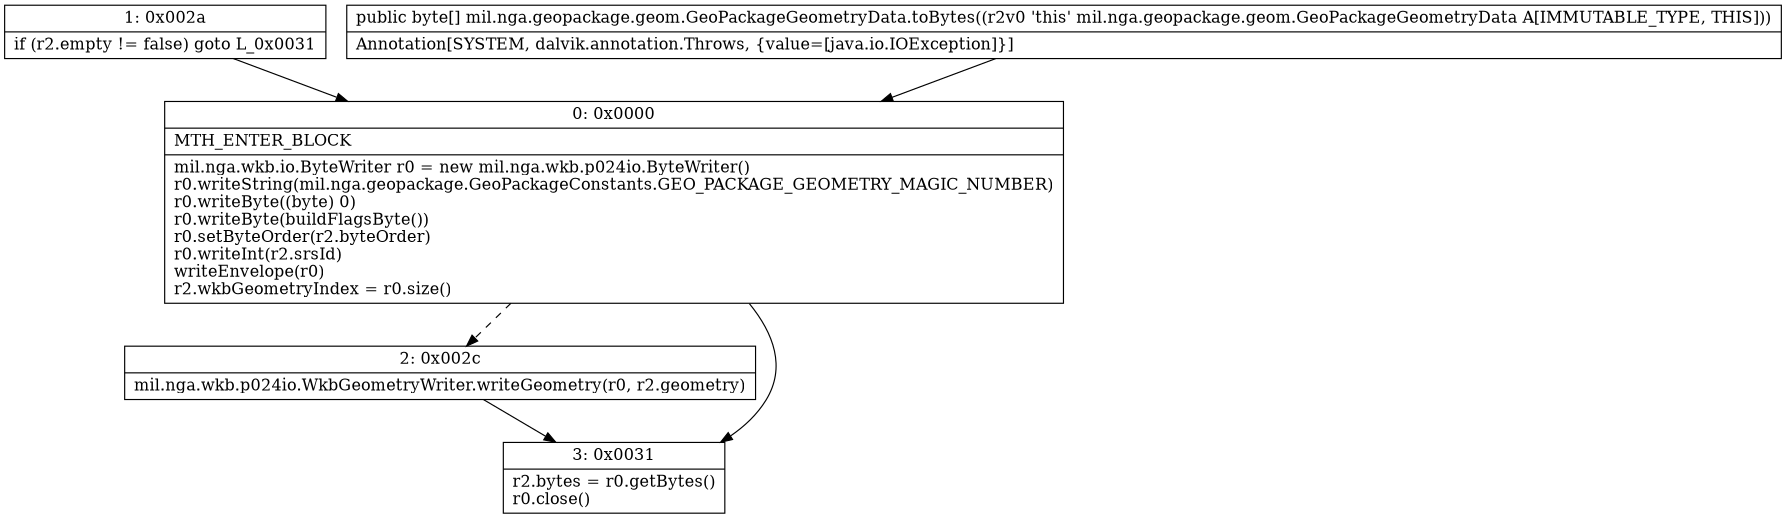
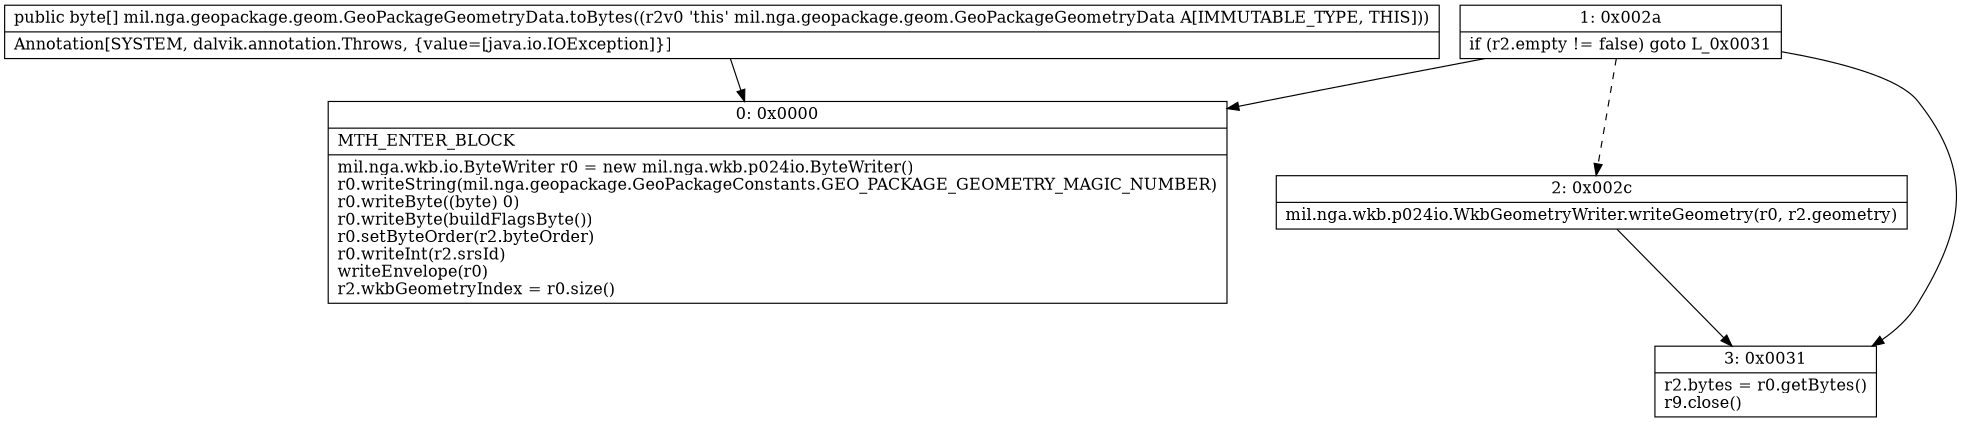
(493, 321) -> (1607, 111)
(775, 375) -> (1949, 154)
(551, 499) -> (1703, 403)
